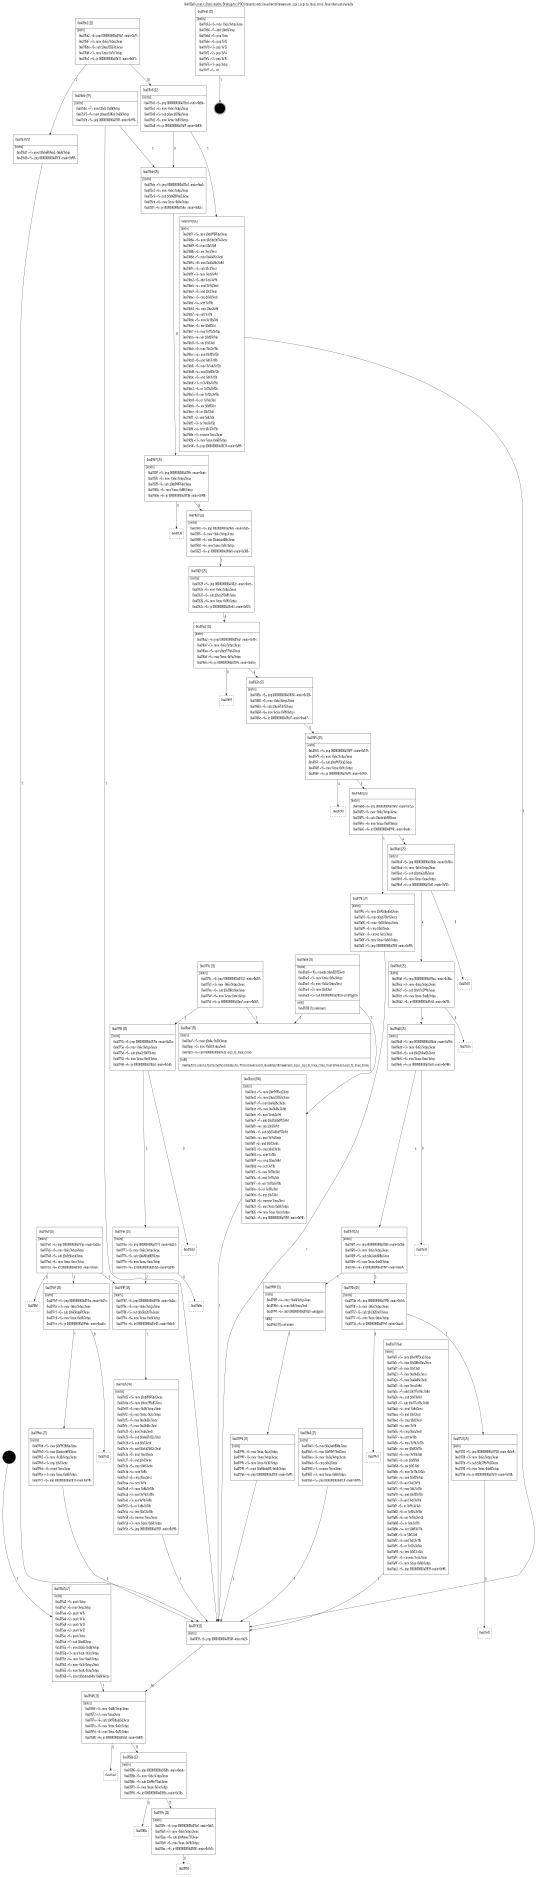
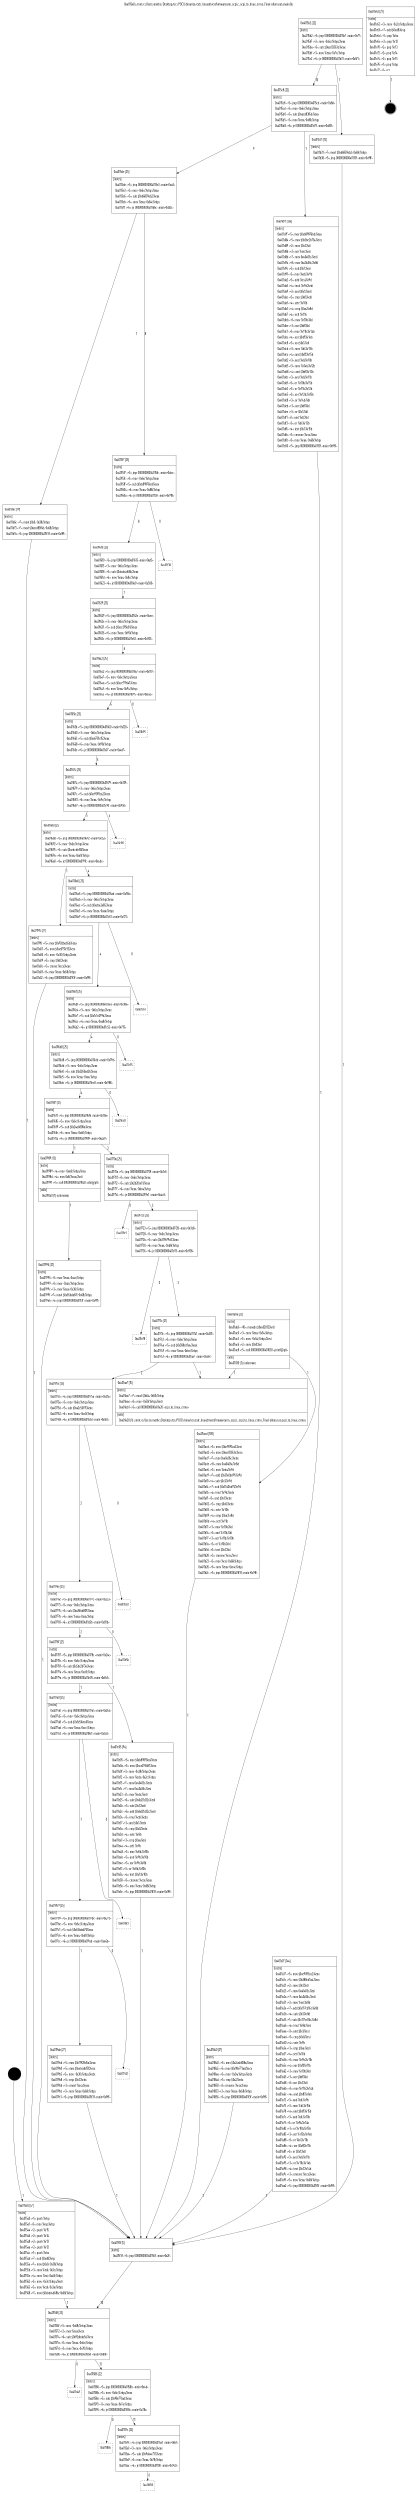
(136, 146) -> (89, 358)
(107, 1278) -> (80, 1687)
none -> (173, 1286)
